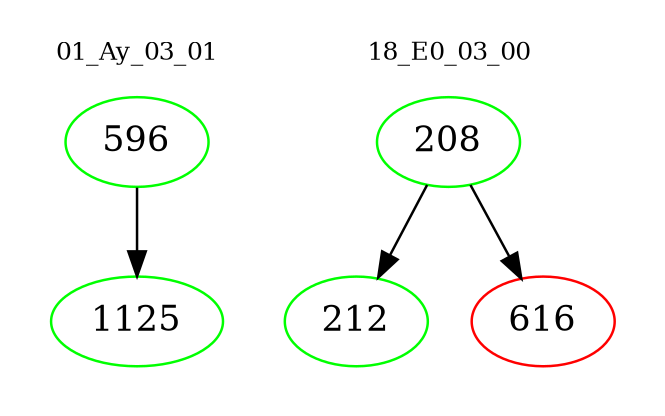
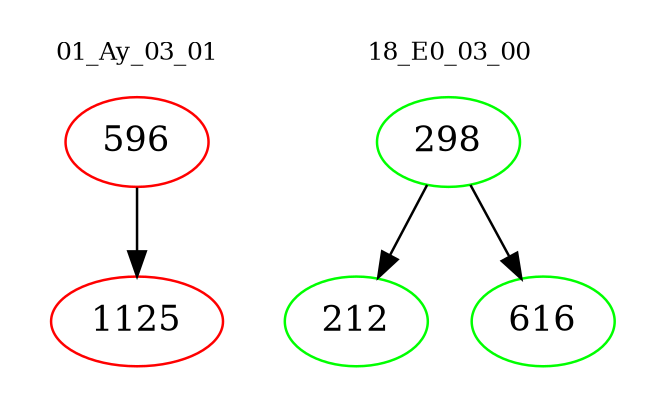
(137, 142) -> (137, 142)
(448, 142) -> (448, 142)
(137, 321) -> (137, 321)
(543, 321) -> (543, 321)
